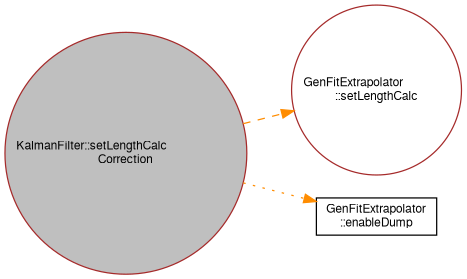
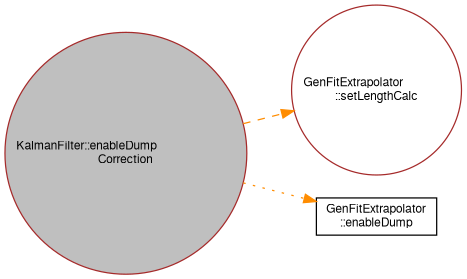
(126, 153) -> (126, 153)
